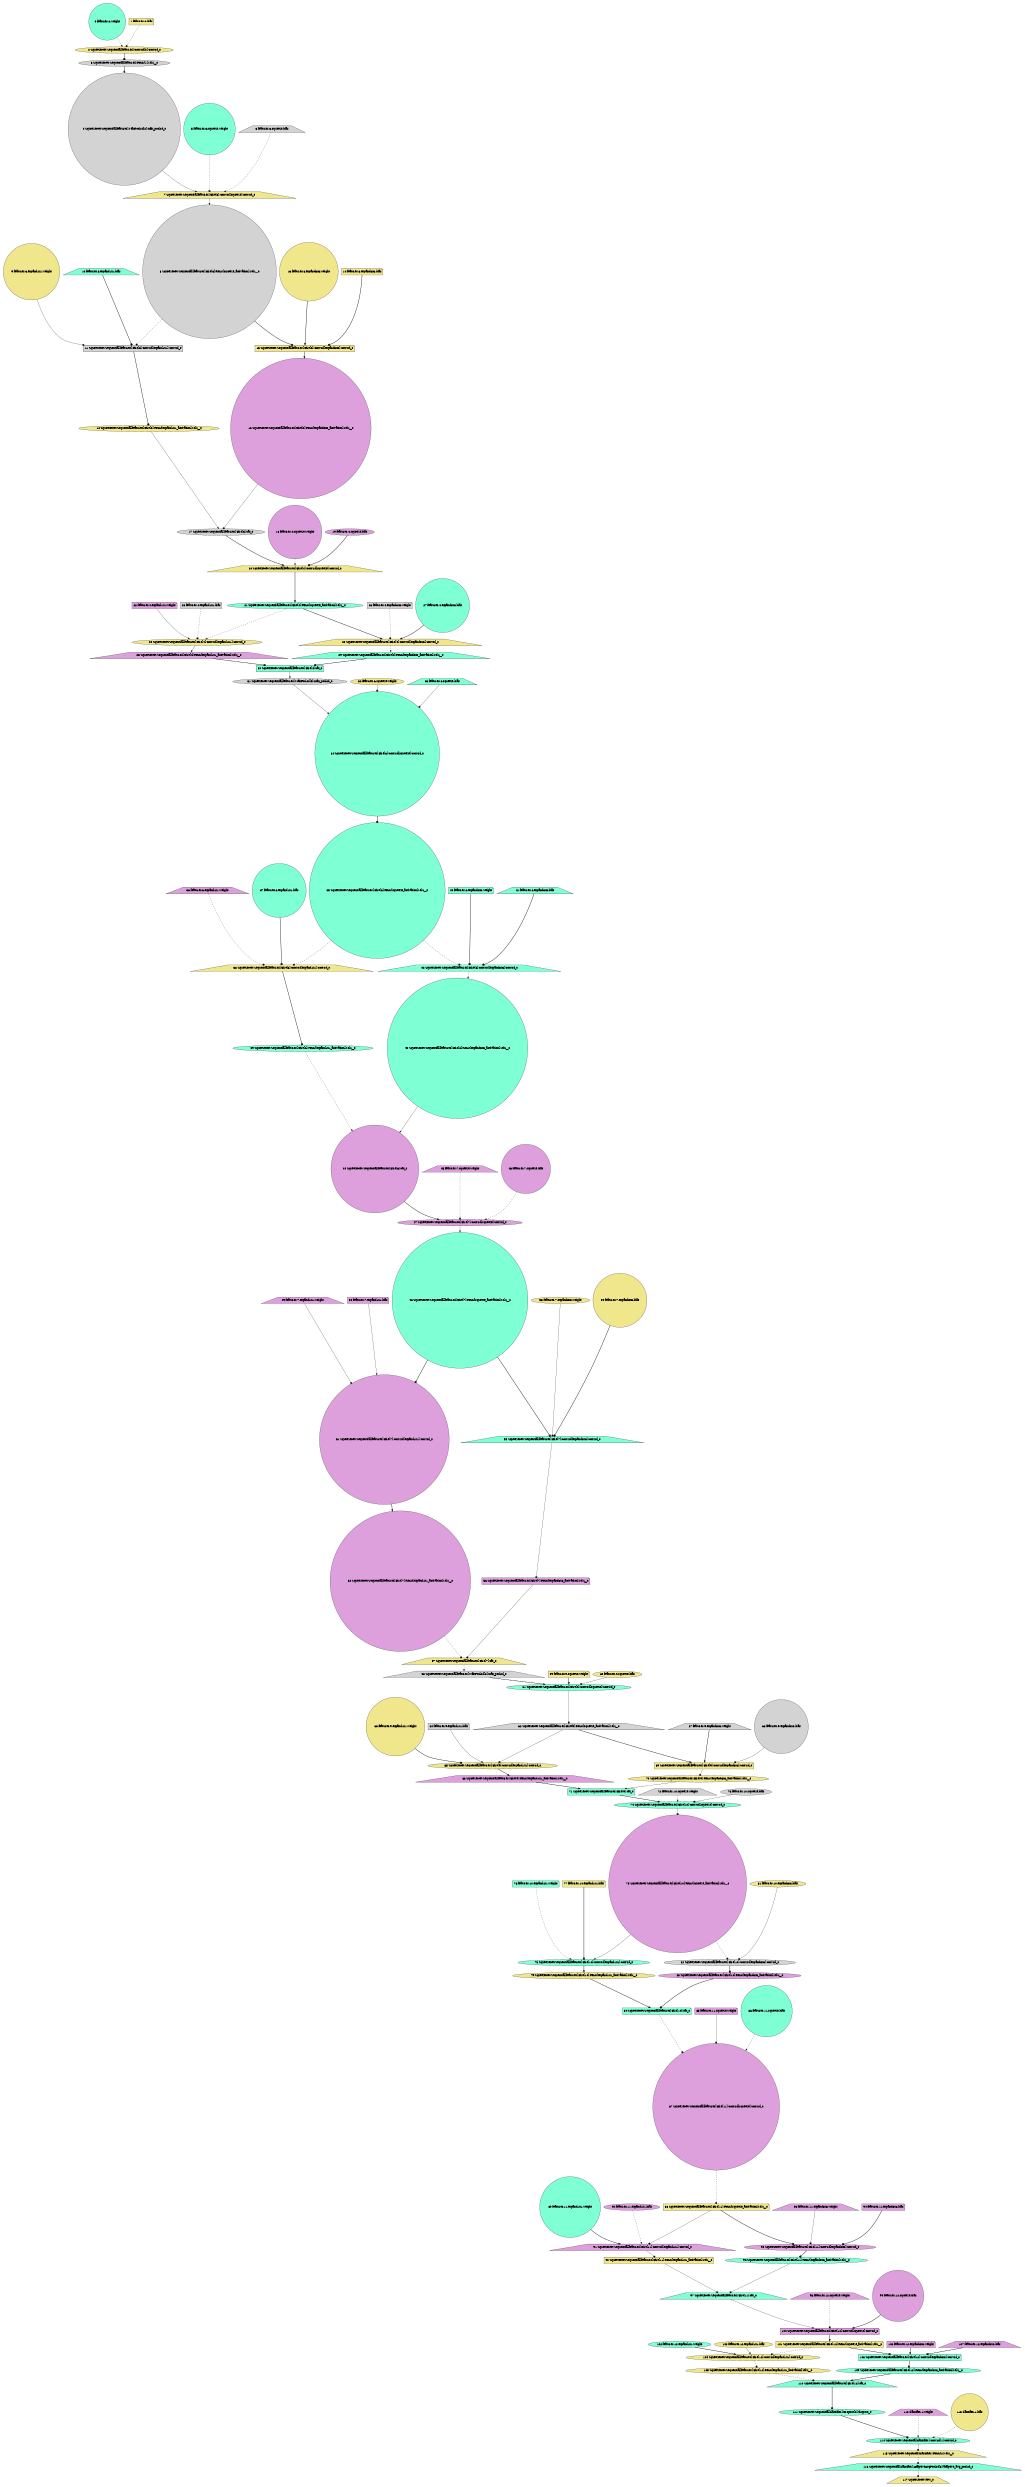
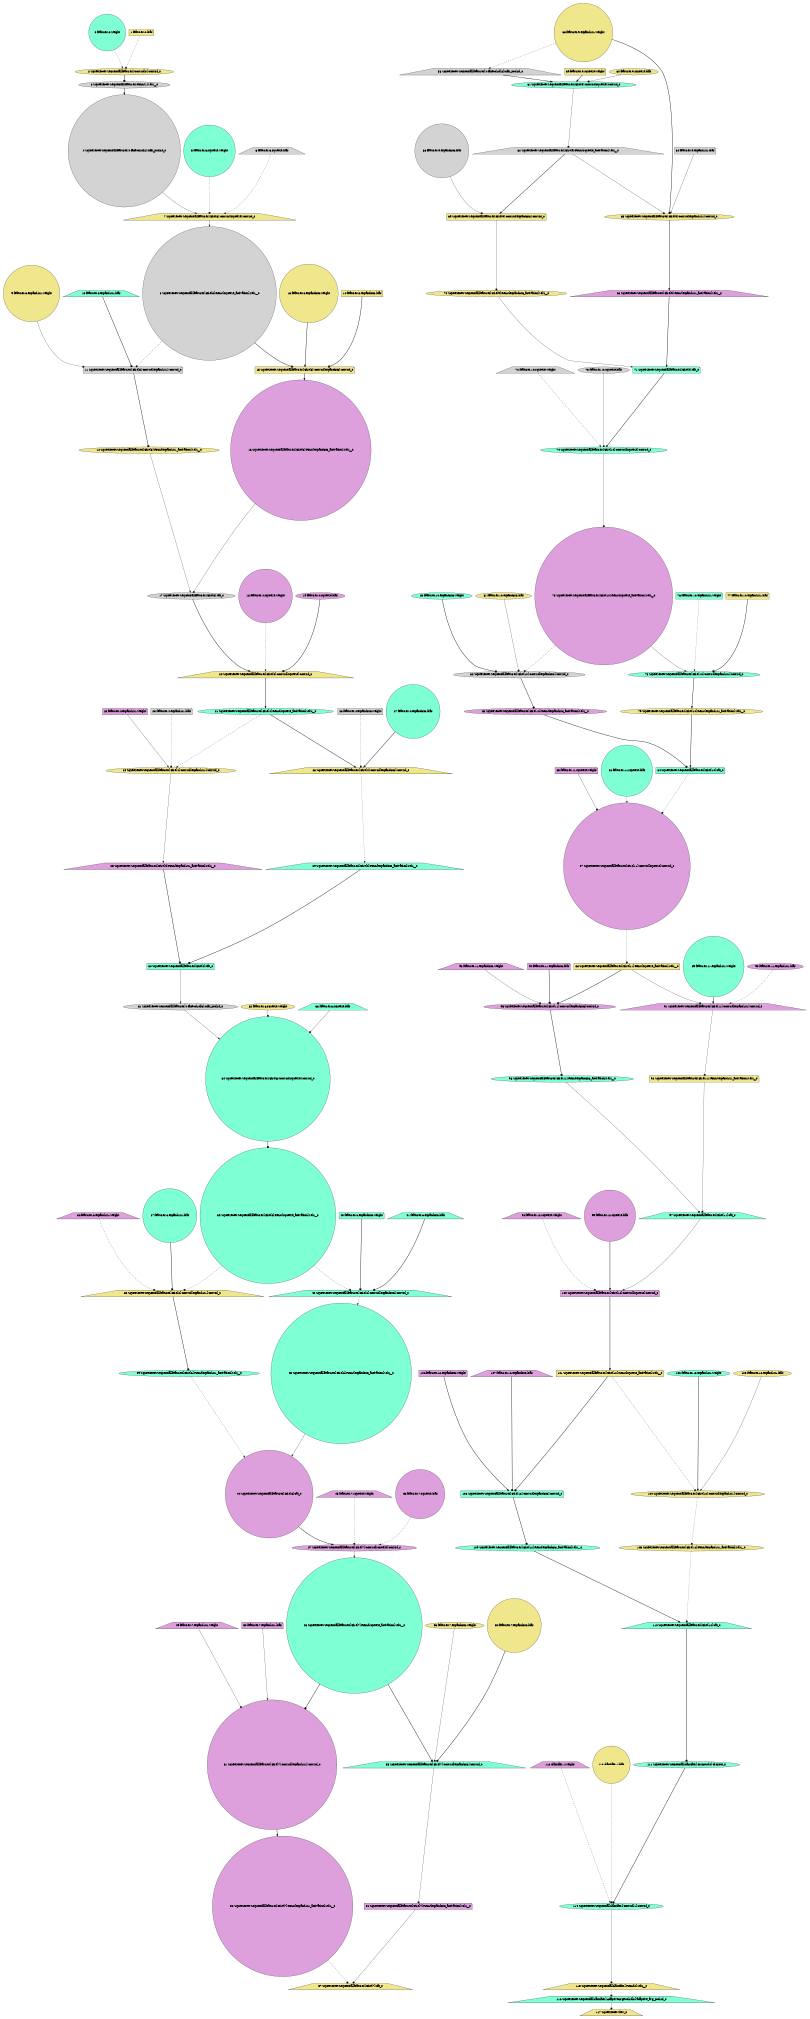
none -> (442, 596)
(464, 1667) -> (523, 56)
(710, 1727) -> none
(946, 2433) -> (611, 1842)
